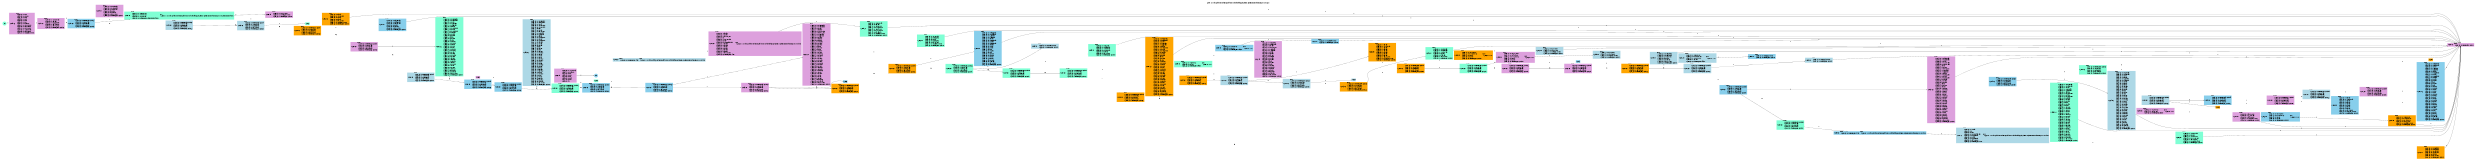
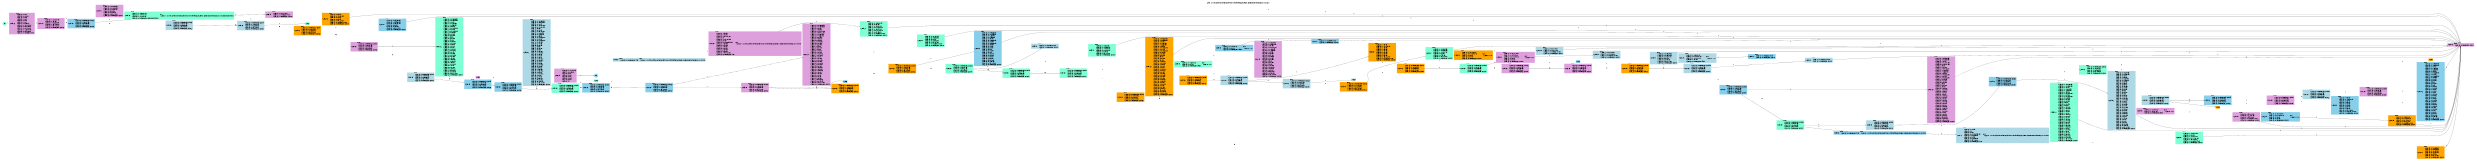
none -> (1880, 125)
